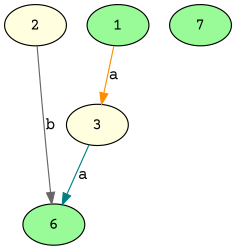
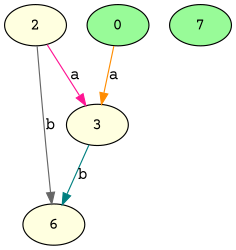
(118, 25) -> (118, 25)
none -> (63, 70)
(83, 175) -> (83, 175)
(54, 225) -> (54, 225)
